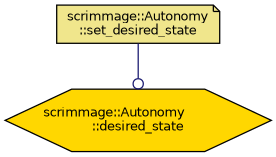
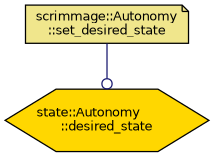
(138, 120) -> (107, 120)
